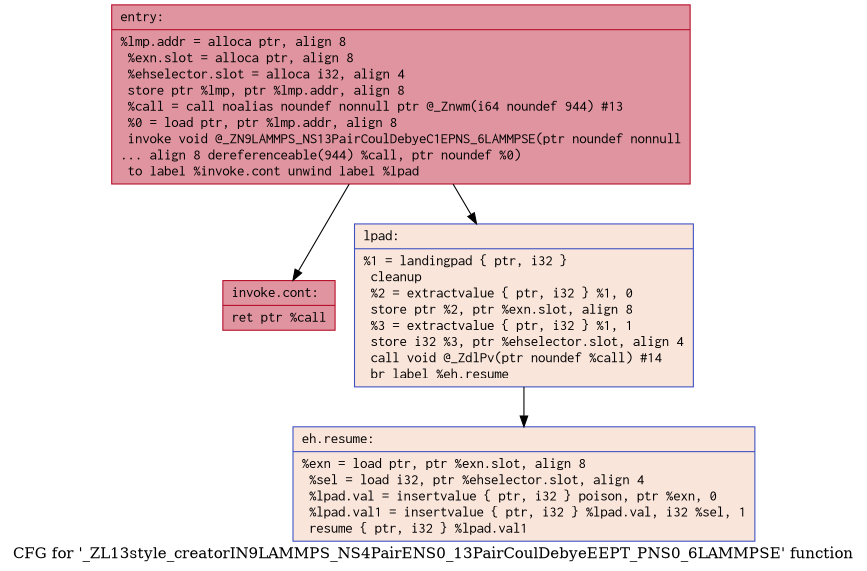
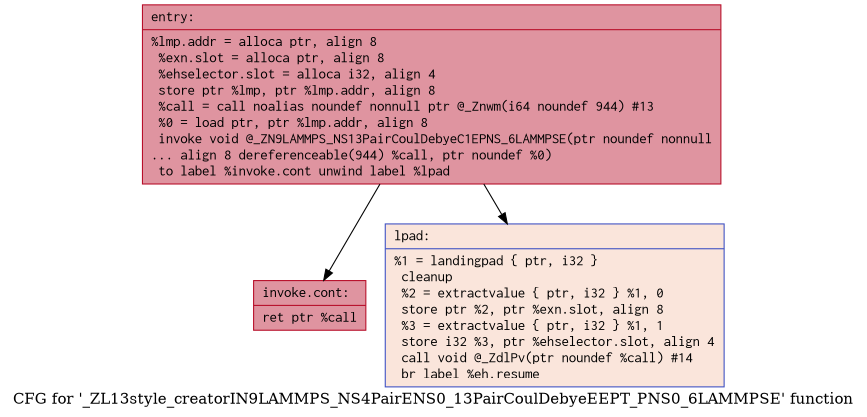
(524, 484) -> none
